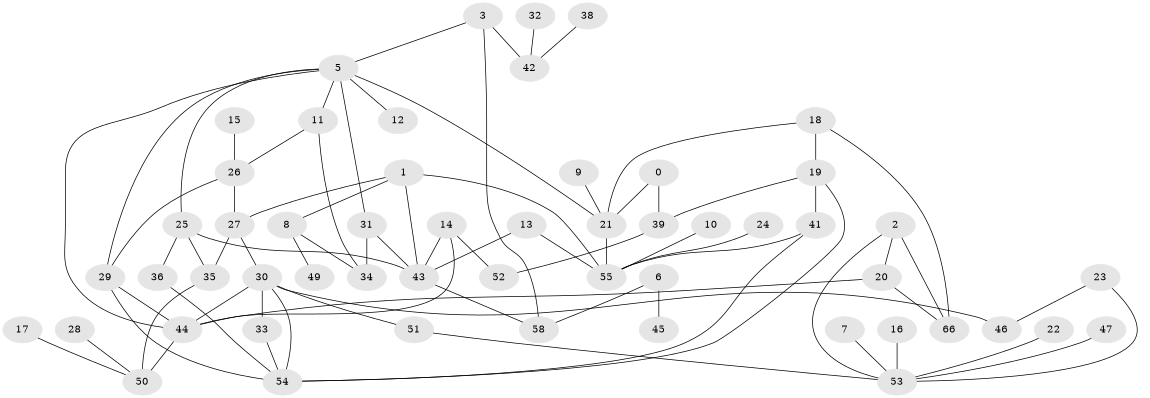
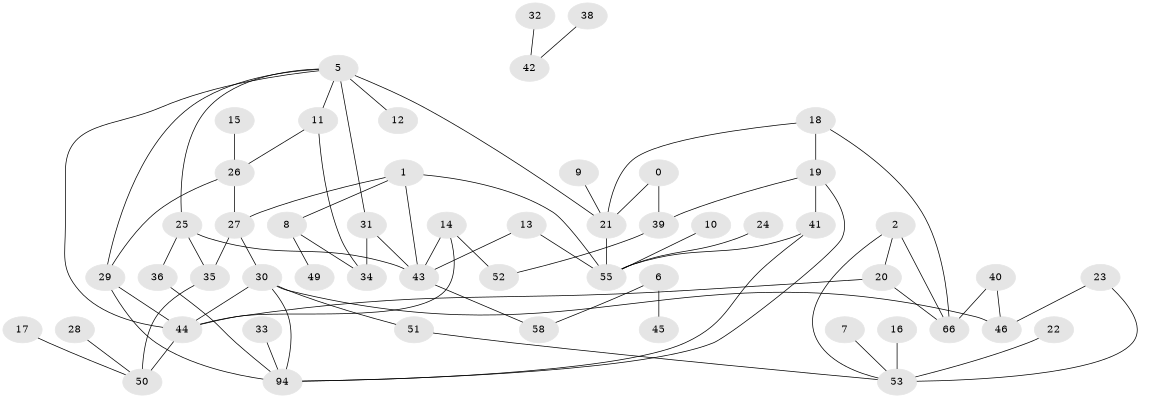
(483, 16) -> none
none -> (996, 277)
(262, 304) -> none
(1106, 330) -> none
(283, 382) -> (283, 382)
